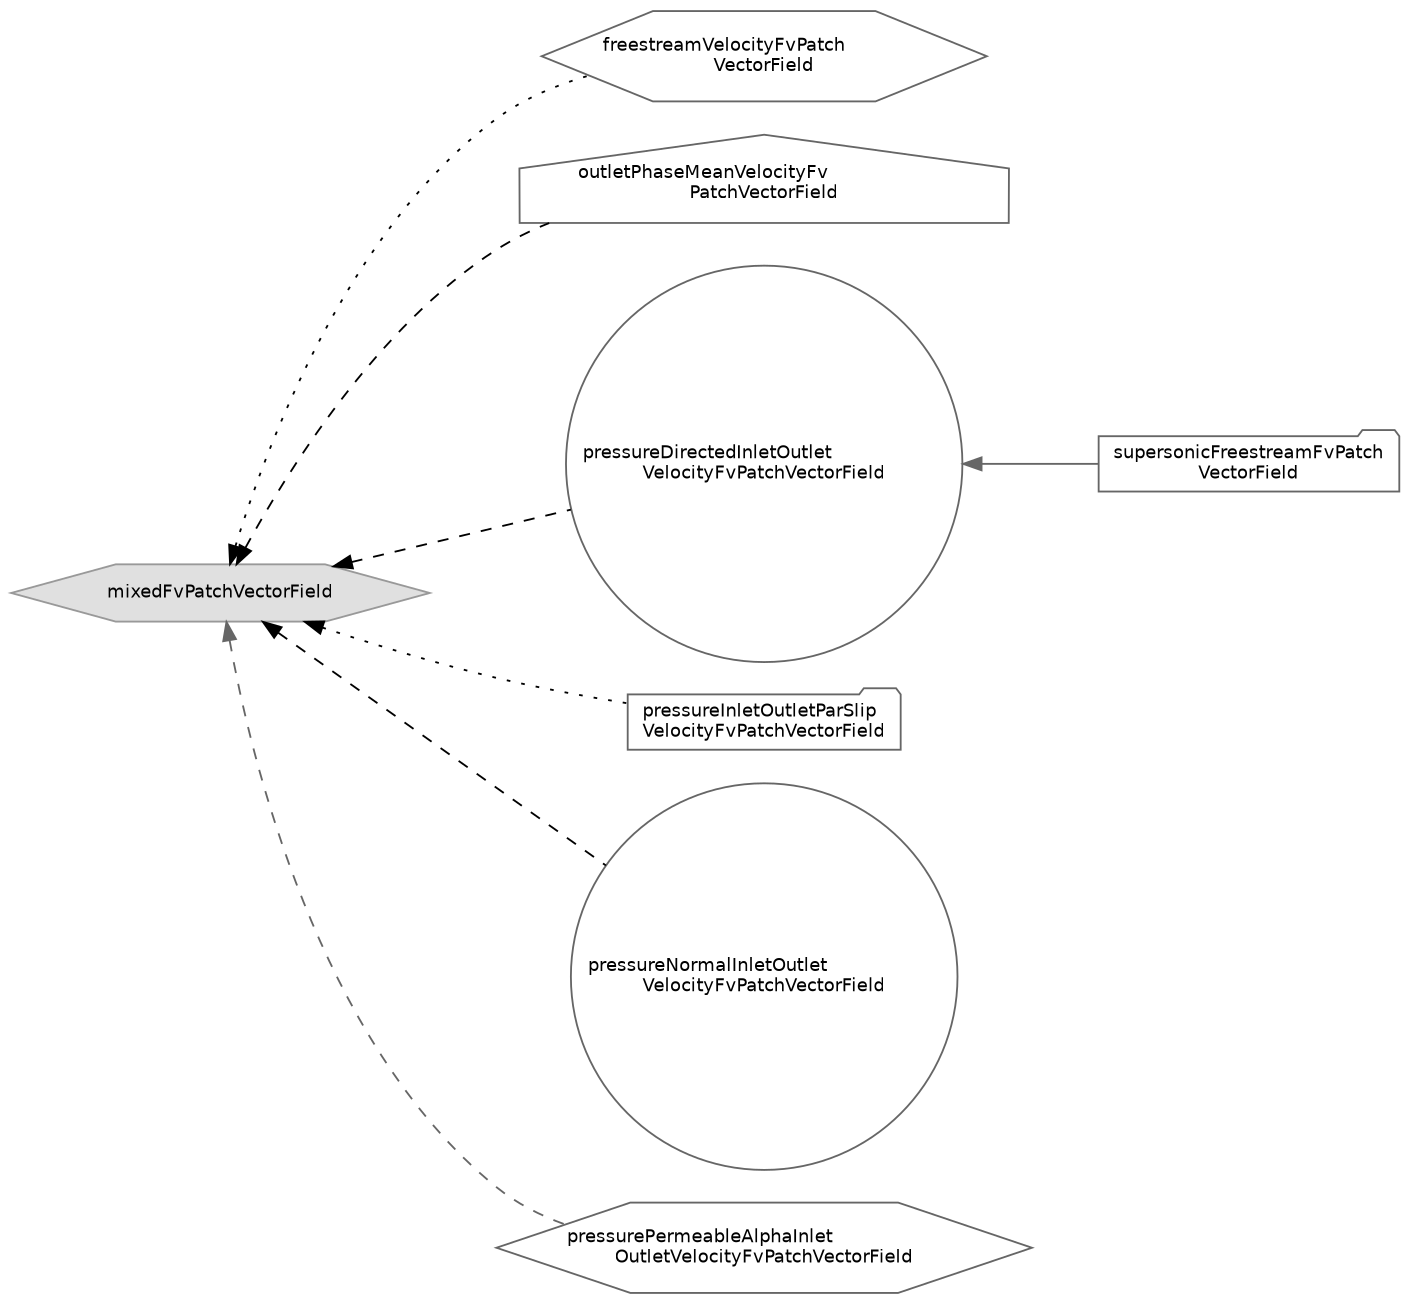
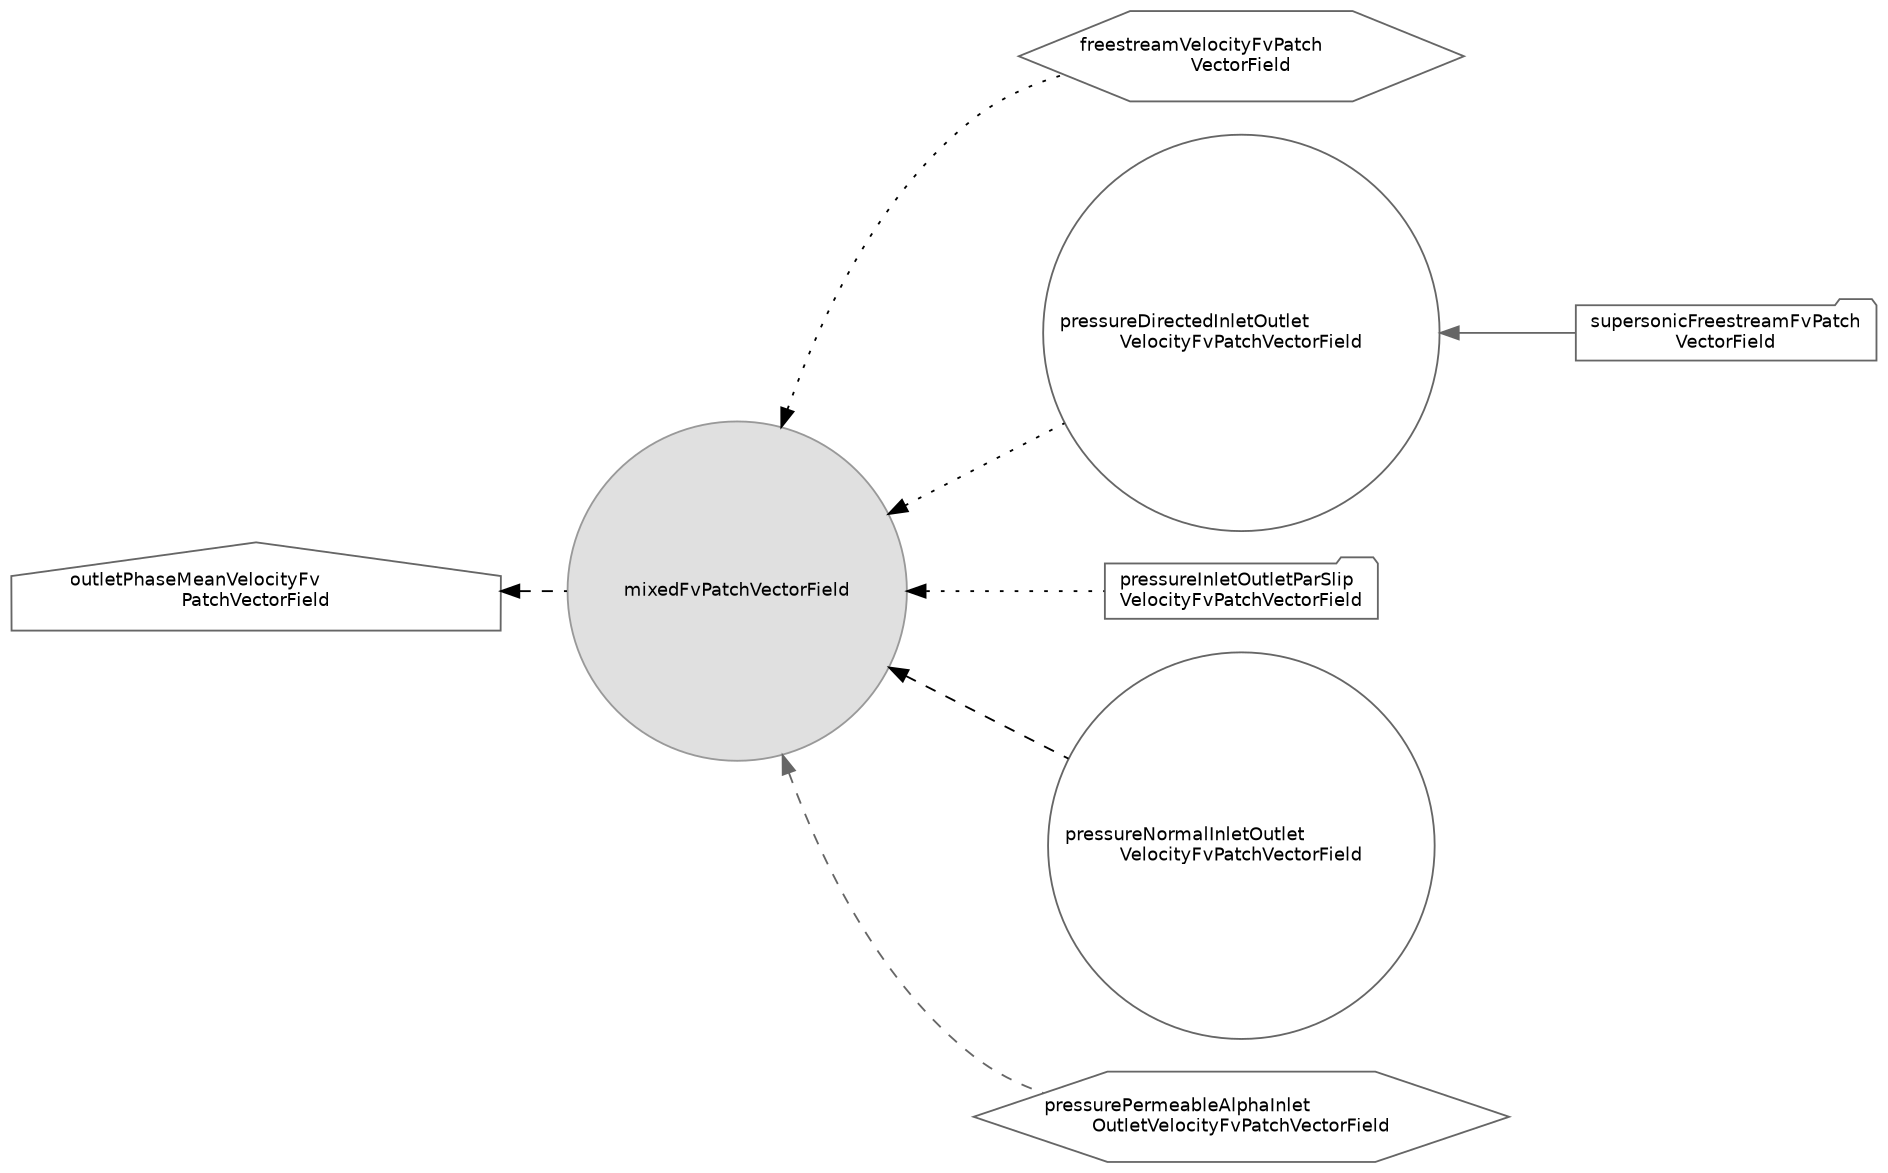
(373, 361) -> (543, 591)
(461, 536) -> (985, 464)
(220, 593) -> (737, 591)
